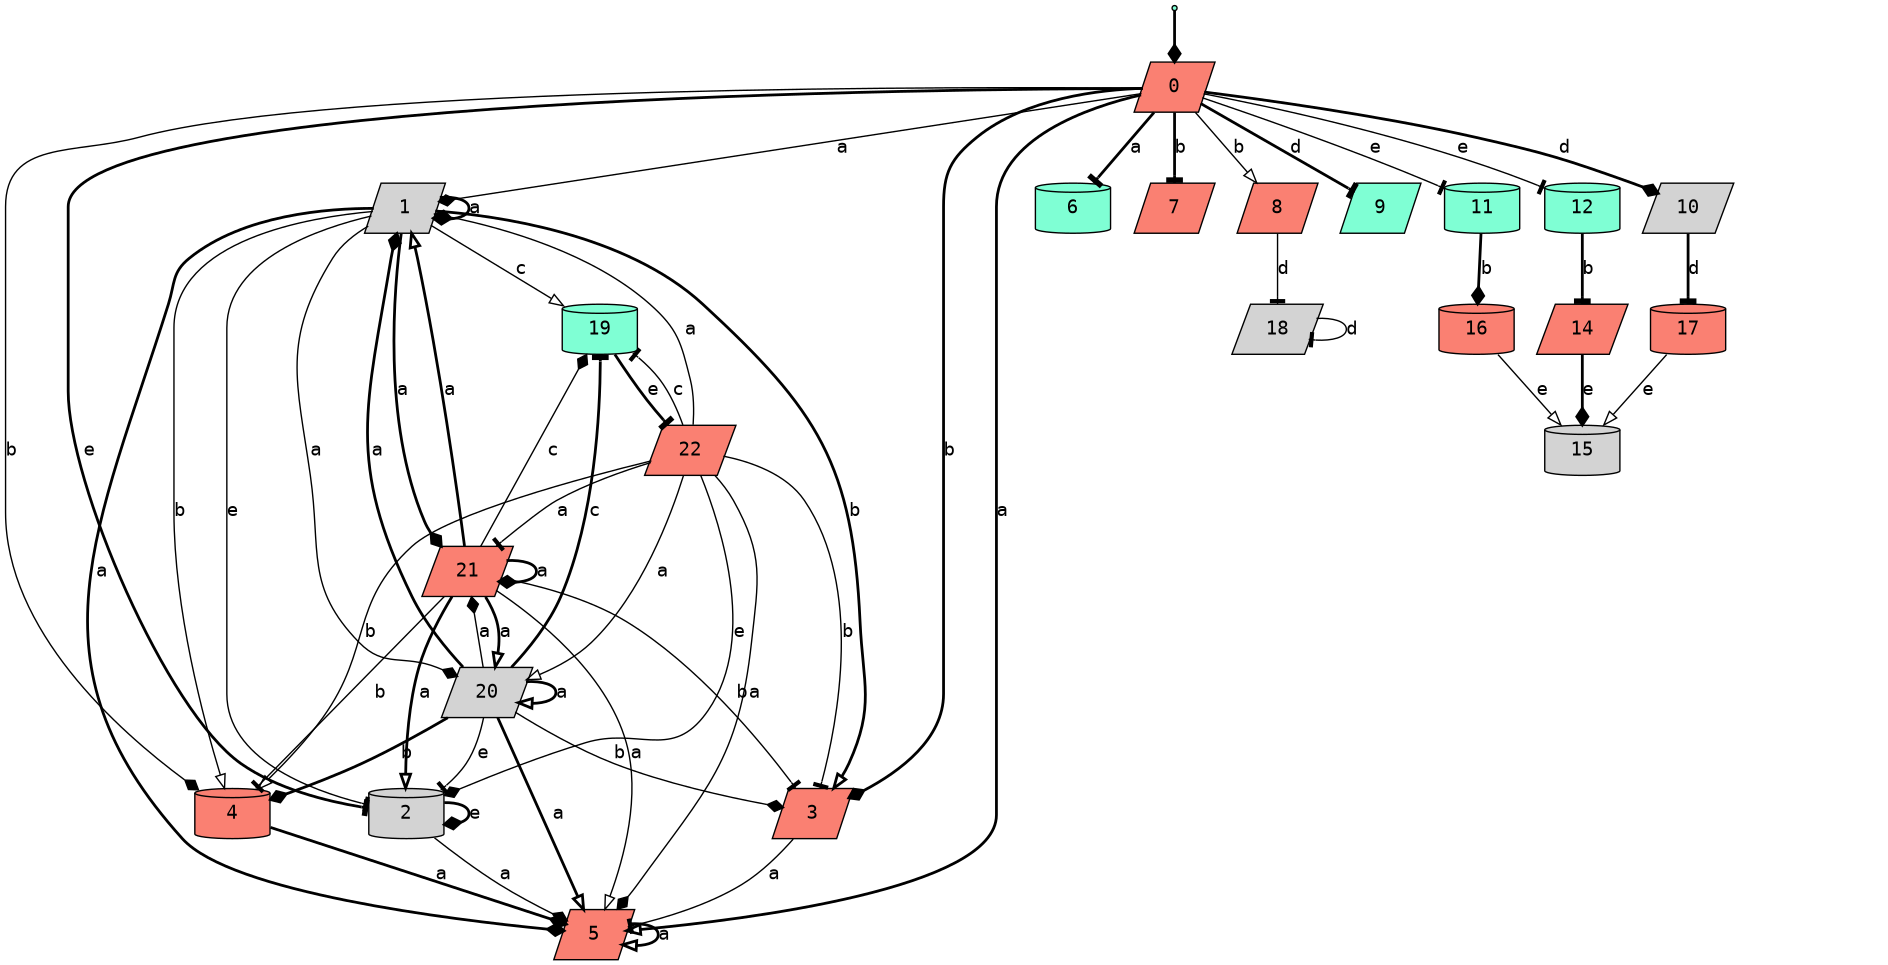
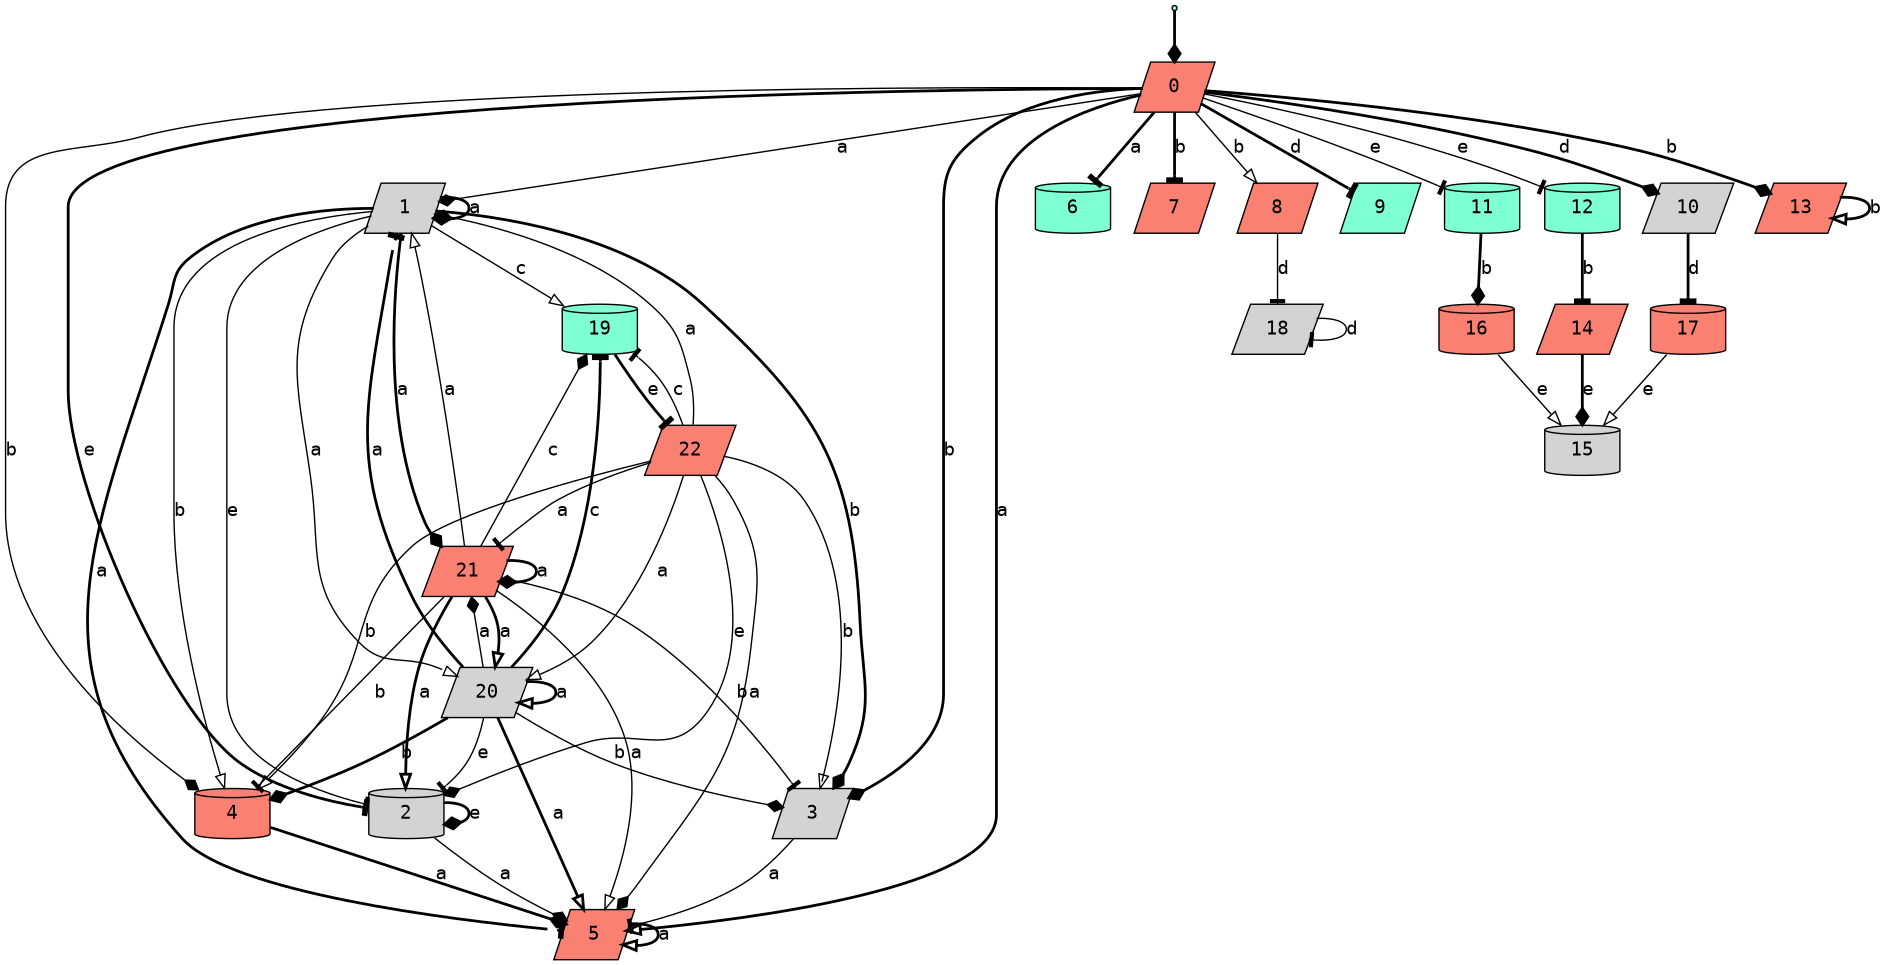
none -> (1801, 208)
(786, 390) -> (786, 390)
(443, 396) -> (443, 396)
(370, 470) -> (370, 470)
(310, 473) -> (310, 473)
(837, 591) -> (837, 591)
(89, 645) -> (89, 645)
(813, 814) -> (813, 814)
